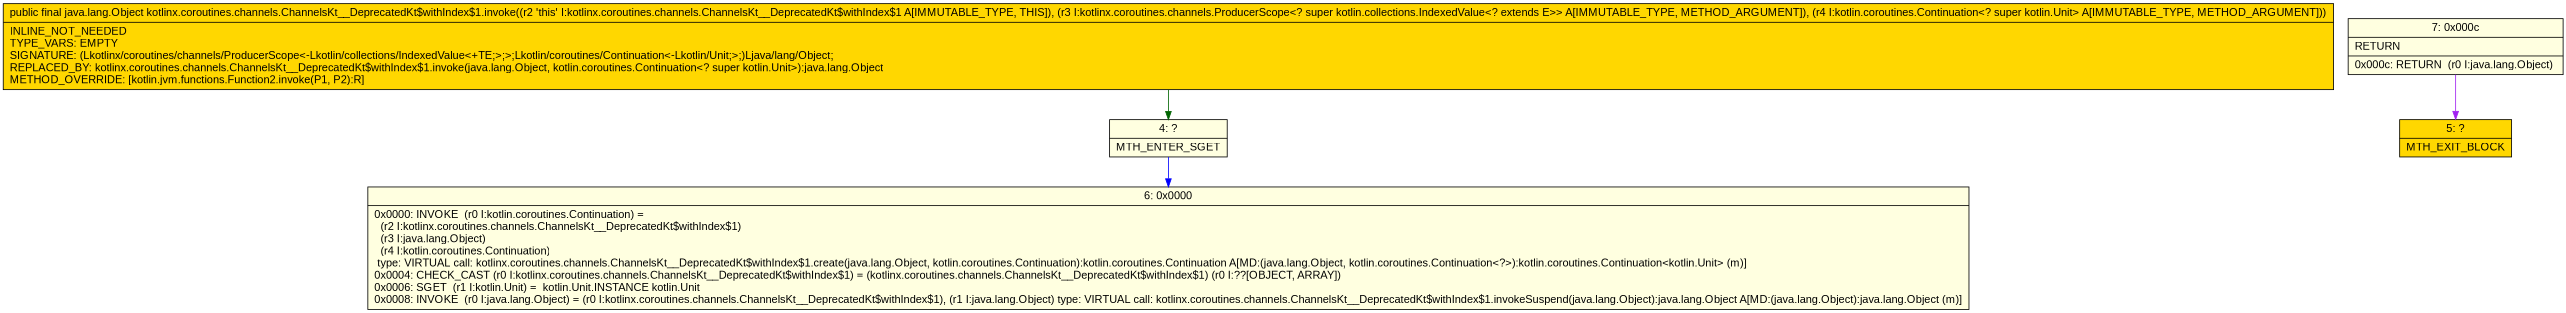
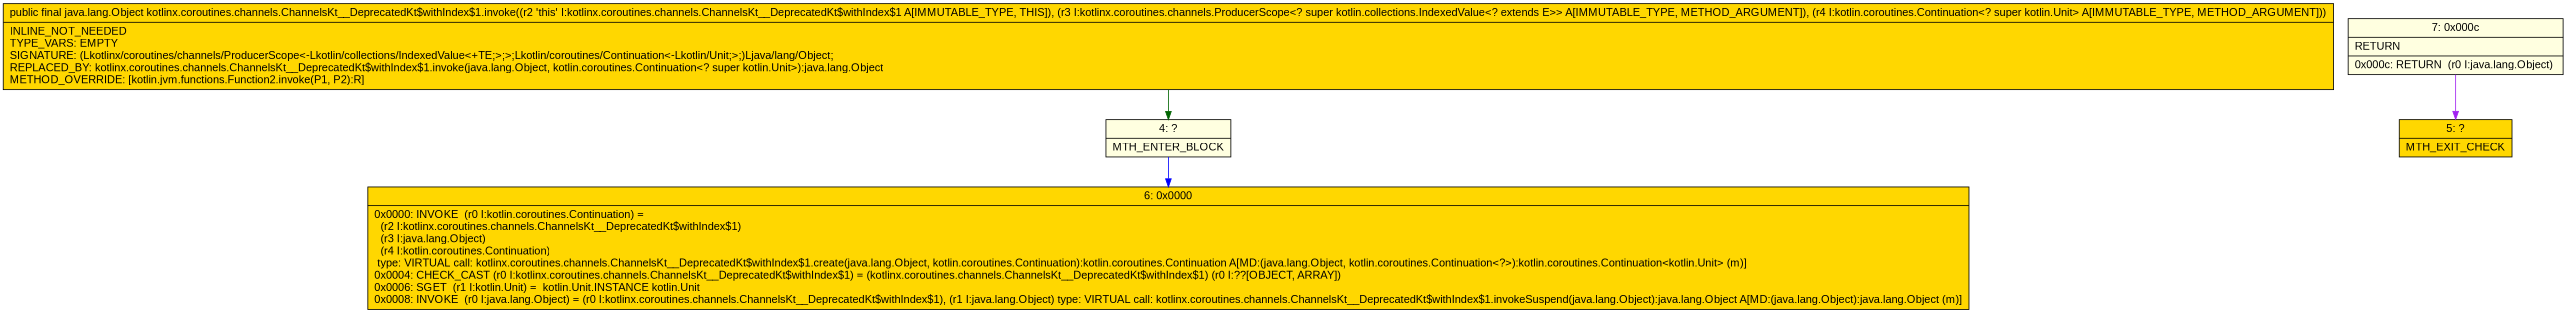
(1168, 147) -> (1168, 147)
(2456, 147) -> (2456, 147)
(1168, 248) -> (1168, 248)
